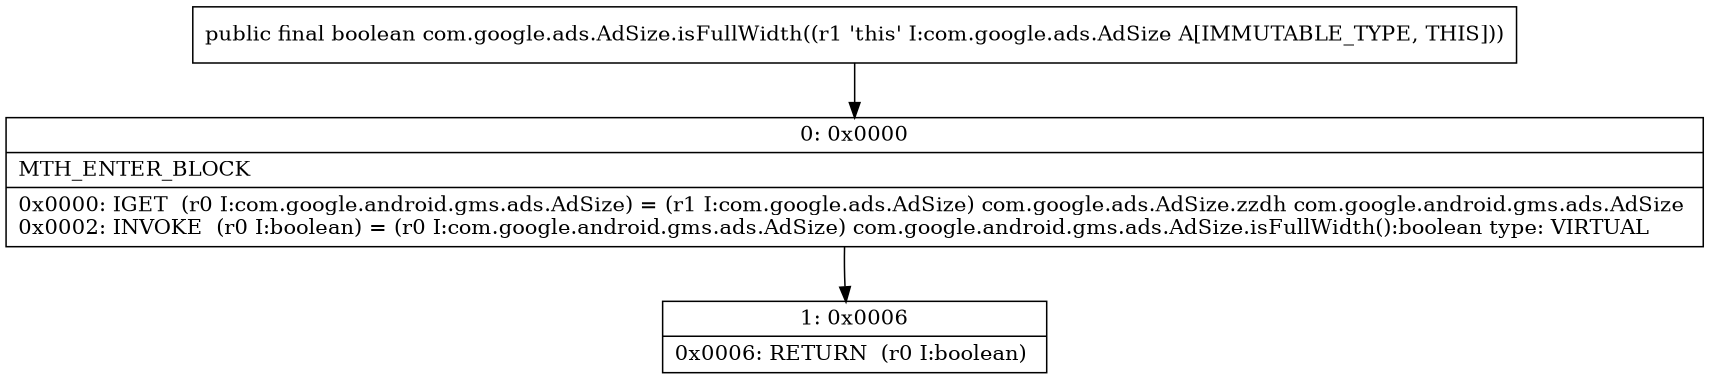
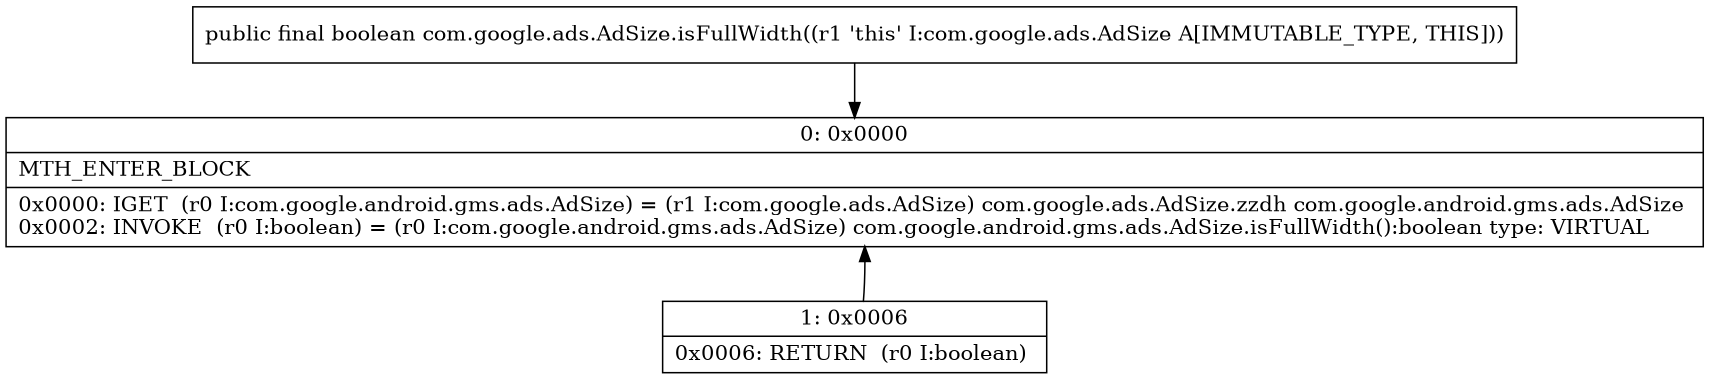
(844, 266) -> (865, 282)
